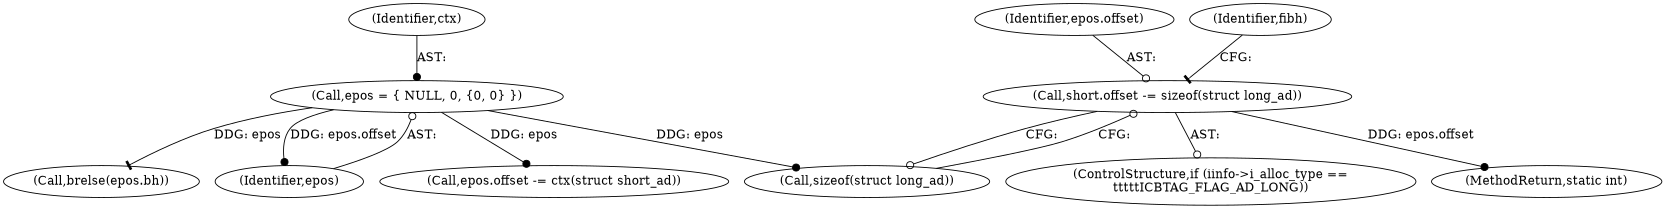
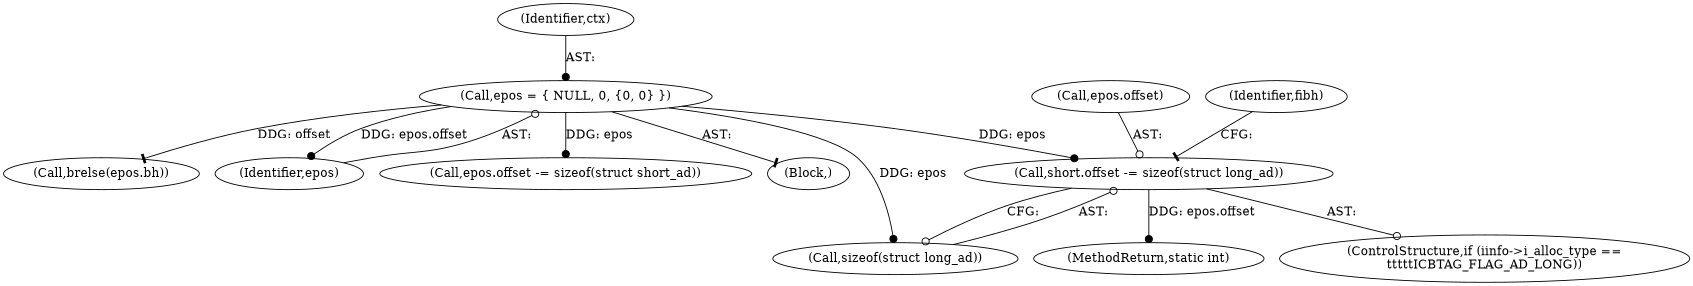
(1074, 19) -> (1111, 97)
none -> (877, 126)
(248, 135) -> (294, 135)
(1116, 135) -> (1096, 212)
none -> (809, 174)
(554, 182) -> (566, 174)
